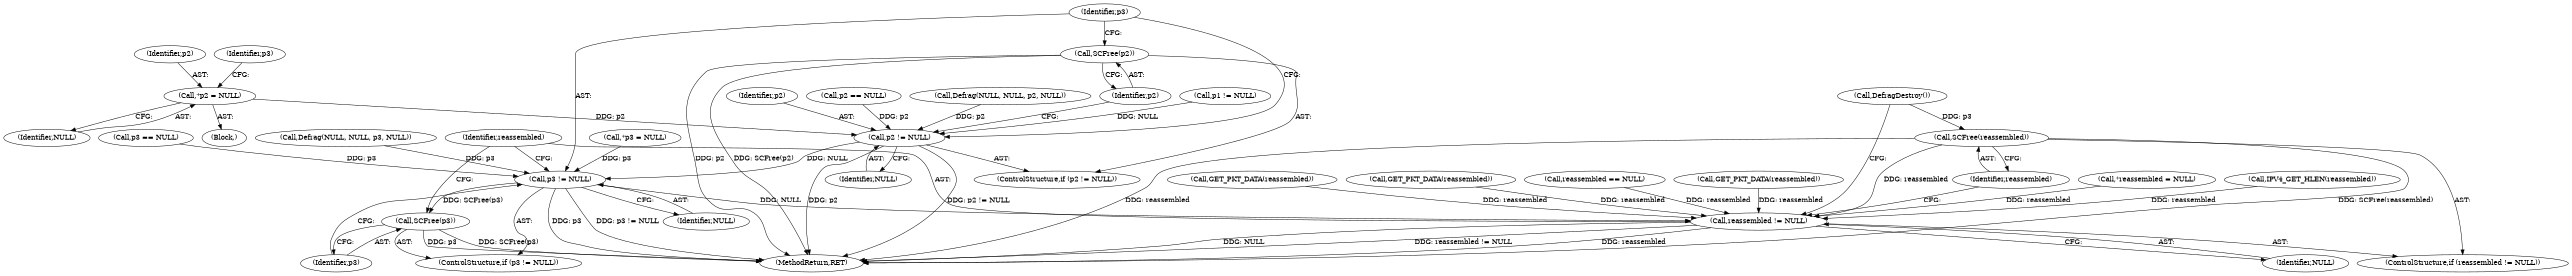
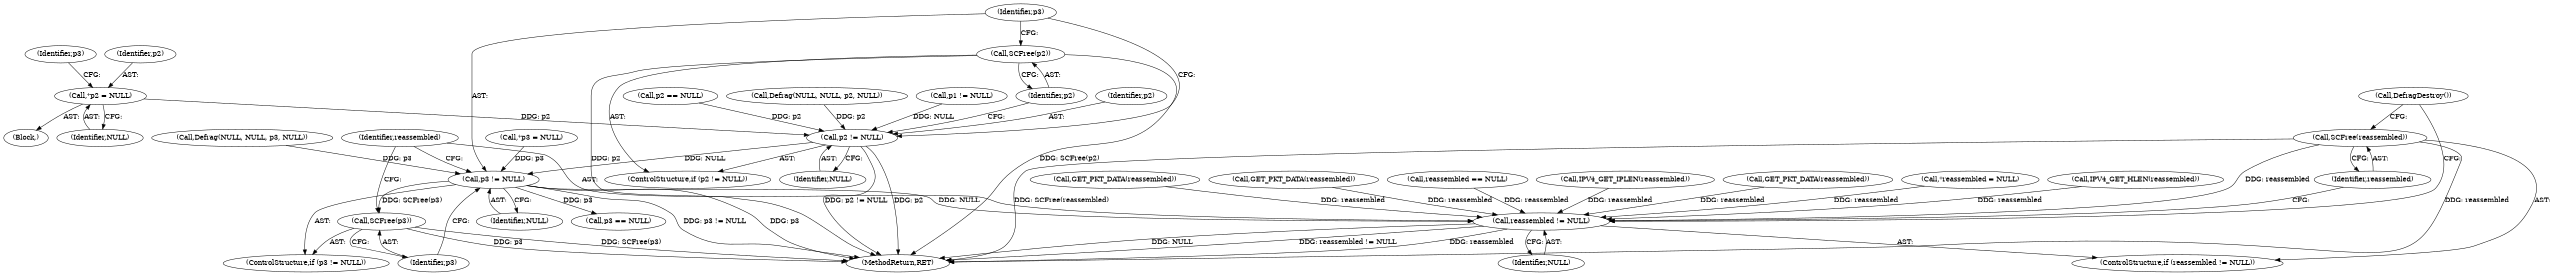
(1957, 117) -> (2400, 117)
(346, 162) -> (554, 200)
none -> (1625, 180)
